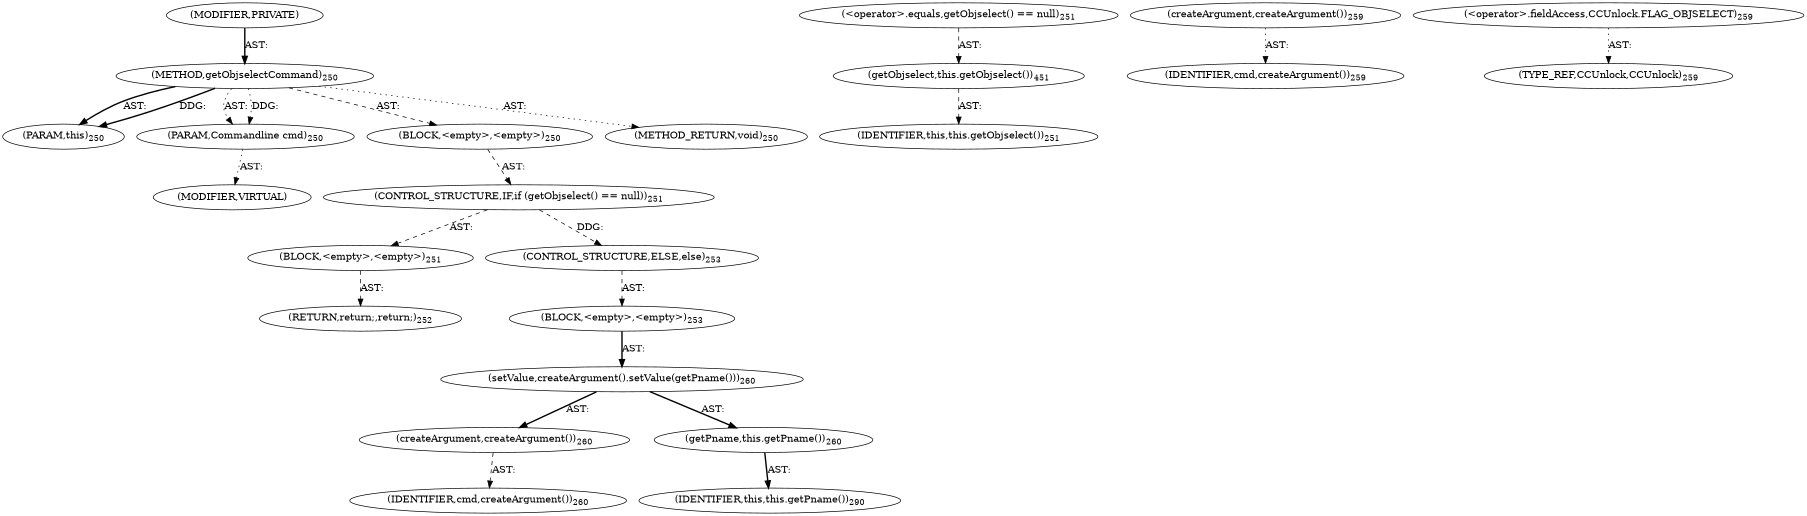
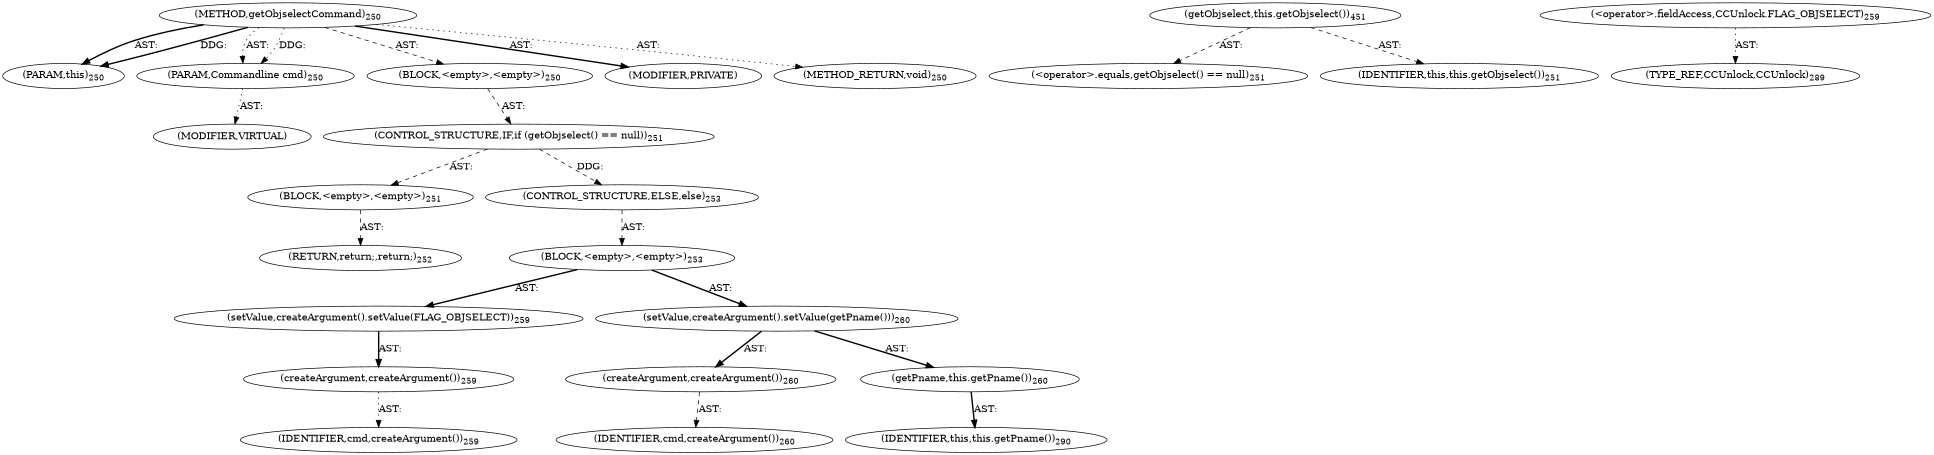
(245, 42) -> (488, 46)
(959, 42) -> (1215, 44)
(1690, 75) -> (1817, 75)
none -> (379, 319)
